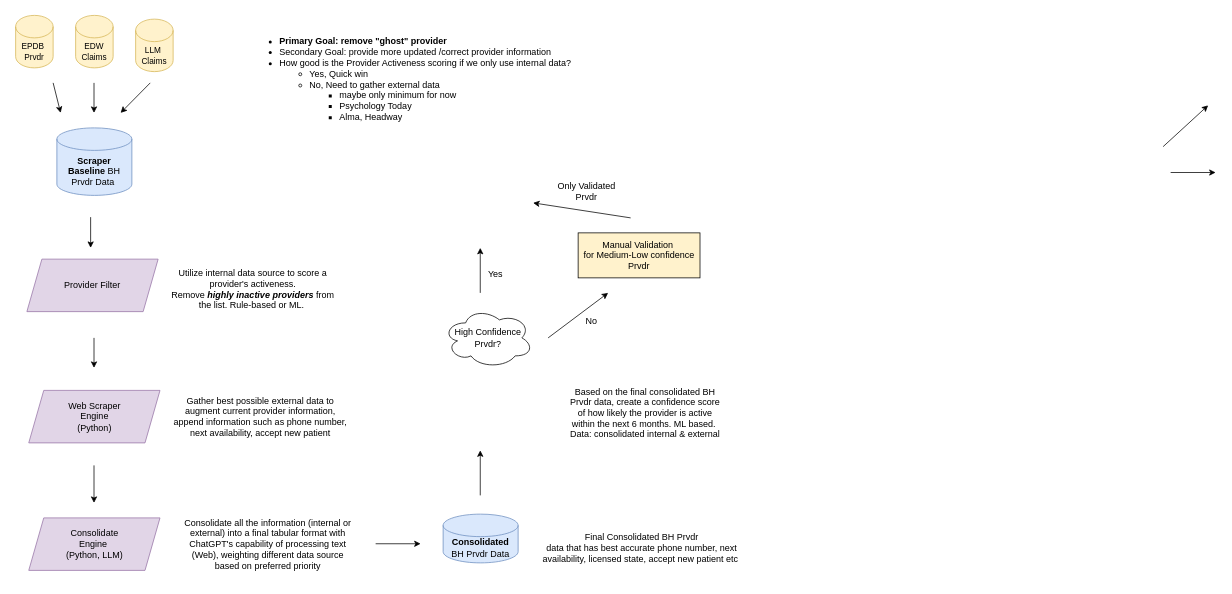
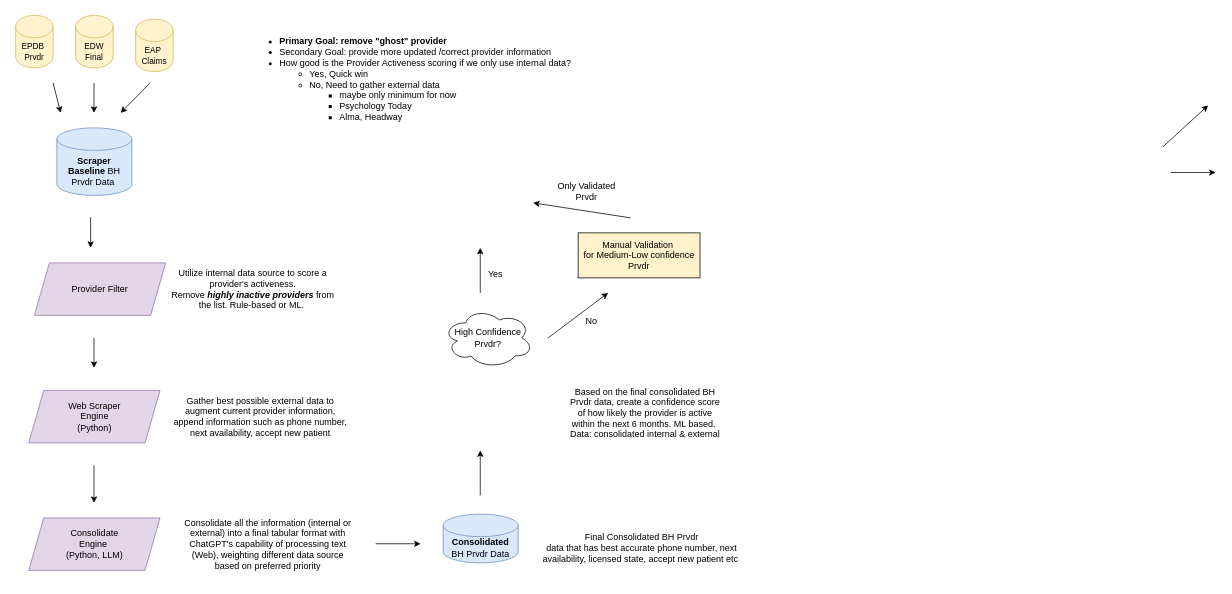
(94, 51) -> (94, 51)
(154, 55) -> (154, 55)
(92, 285) -> (100, 289)
